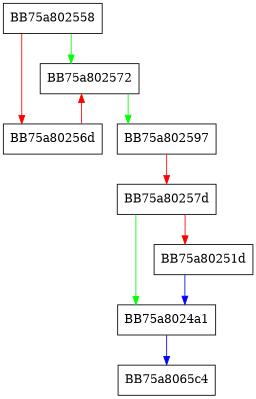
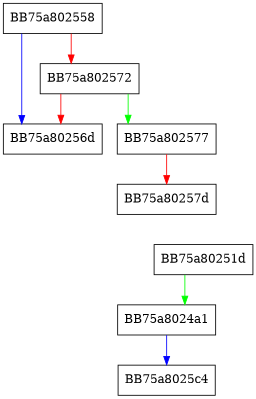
(71, 44) -> (71, 44)
(22, 75) -> (22, 75)
(82, 113) -> (61, 105)
(167, 139) -> (167, 139)
(185, 225) -> none
(136, 256) -> none
(185, 285) -> (185, 285)
(167, 380) -> (167, 380)
